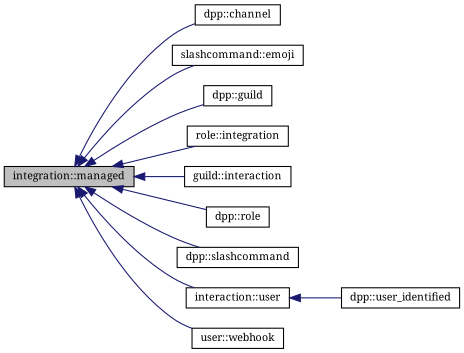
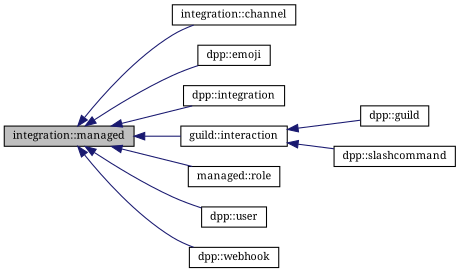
(238, 15) -> (234, 15)
(238, 55) -> (234, 55)
(147, 129) -> (329, 124)
(238, 136) -> (234, 96)
(238, 217) -> (234, 177)
(145, 224) -> (316, 146)
(238, 298) -> (234, 217)
(401, 298) -> none
(238, 338) -> (234, 257)
